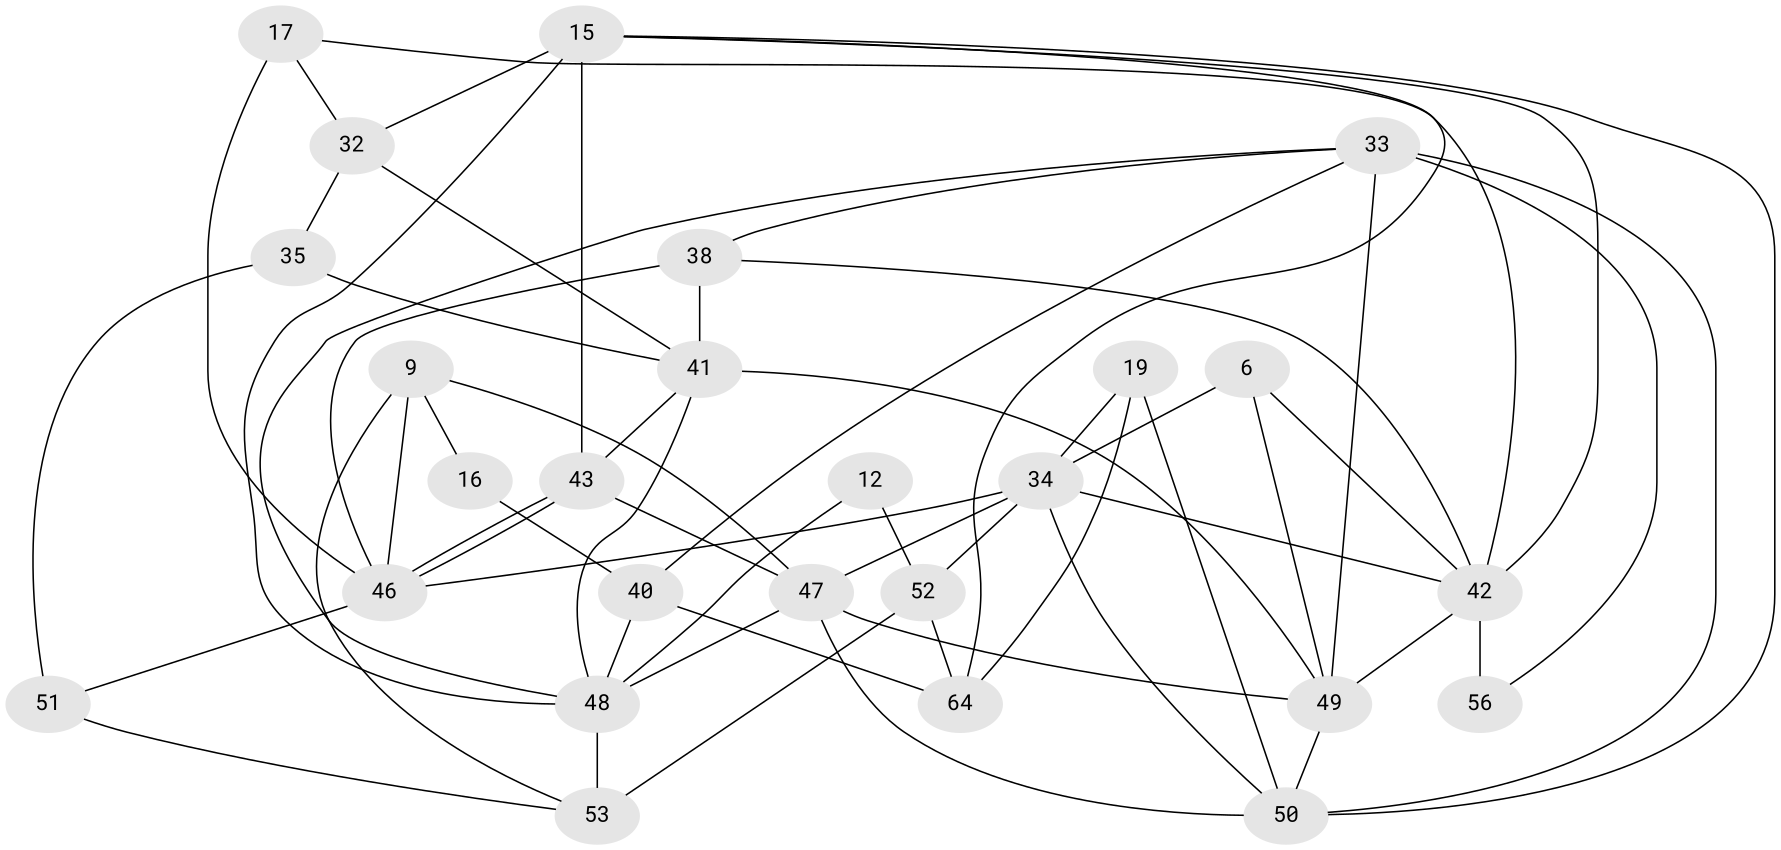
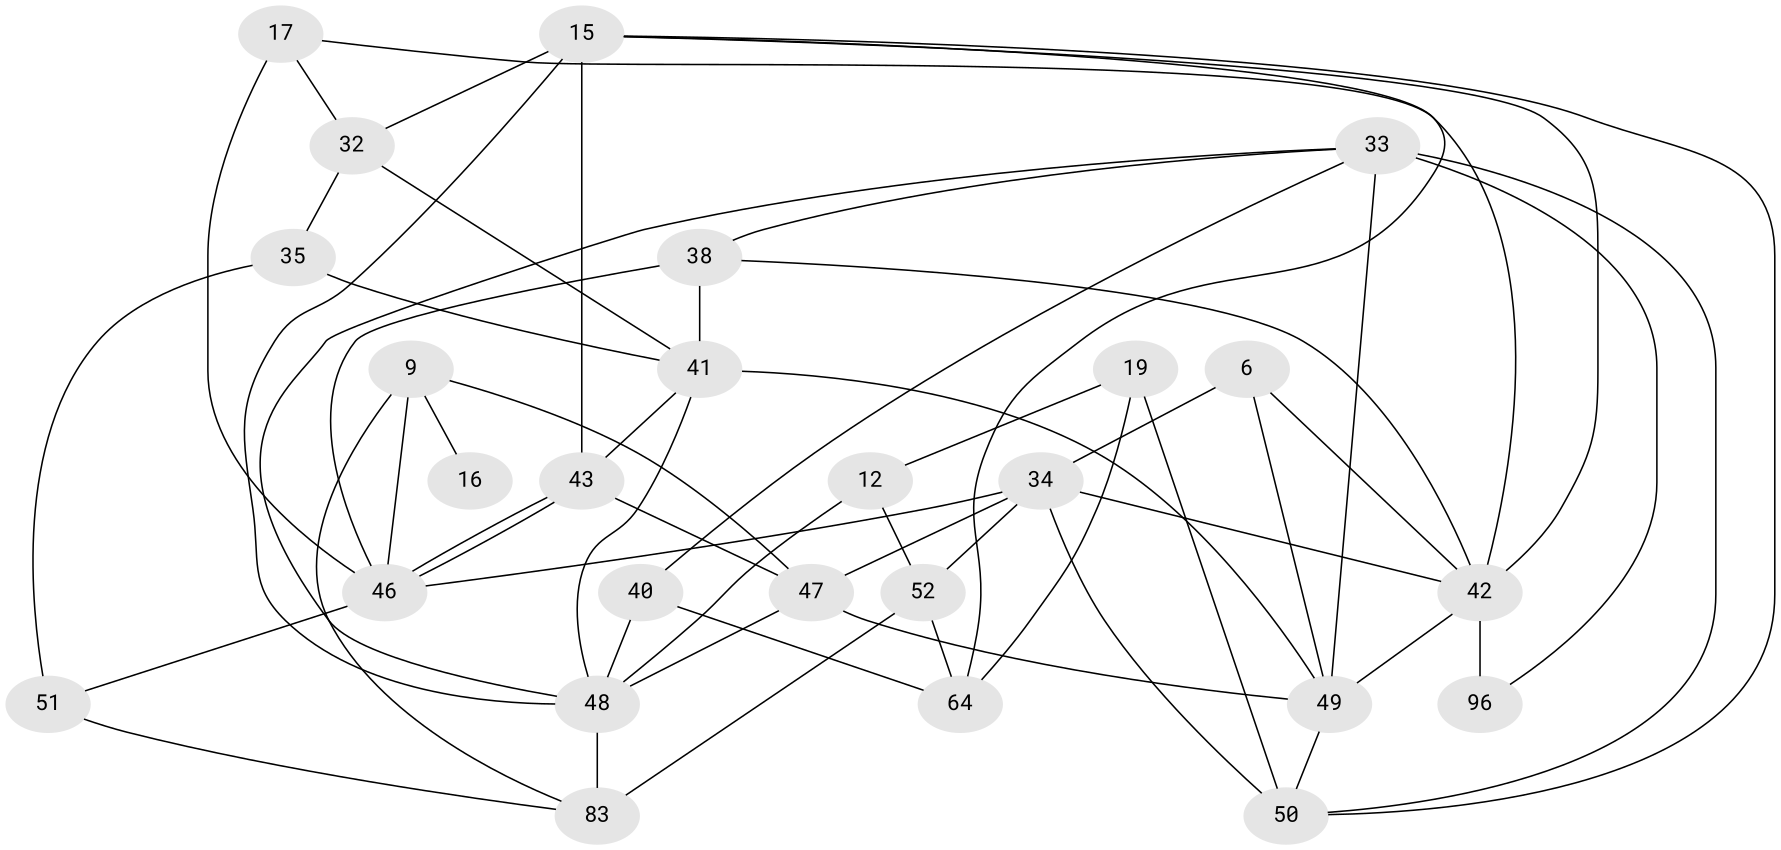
(1088, 425) -> (983, 433)
(556, 537) -> none
(1480, 704) -> (1480, 704)
(1000, 778) -> none
(597, 816) -> (597, 816)
